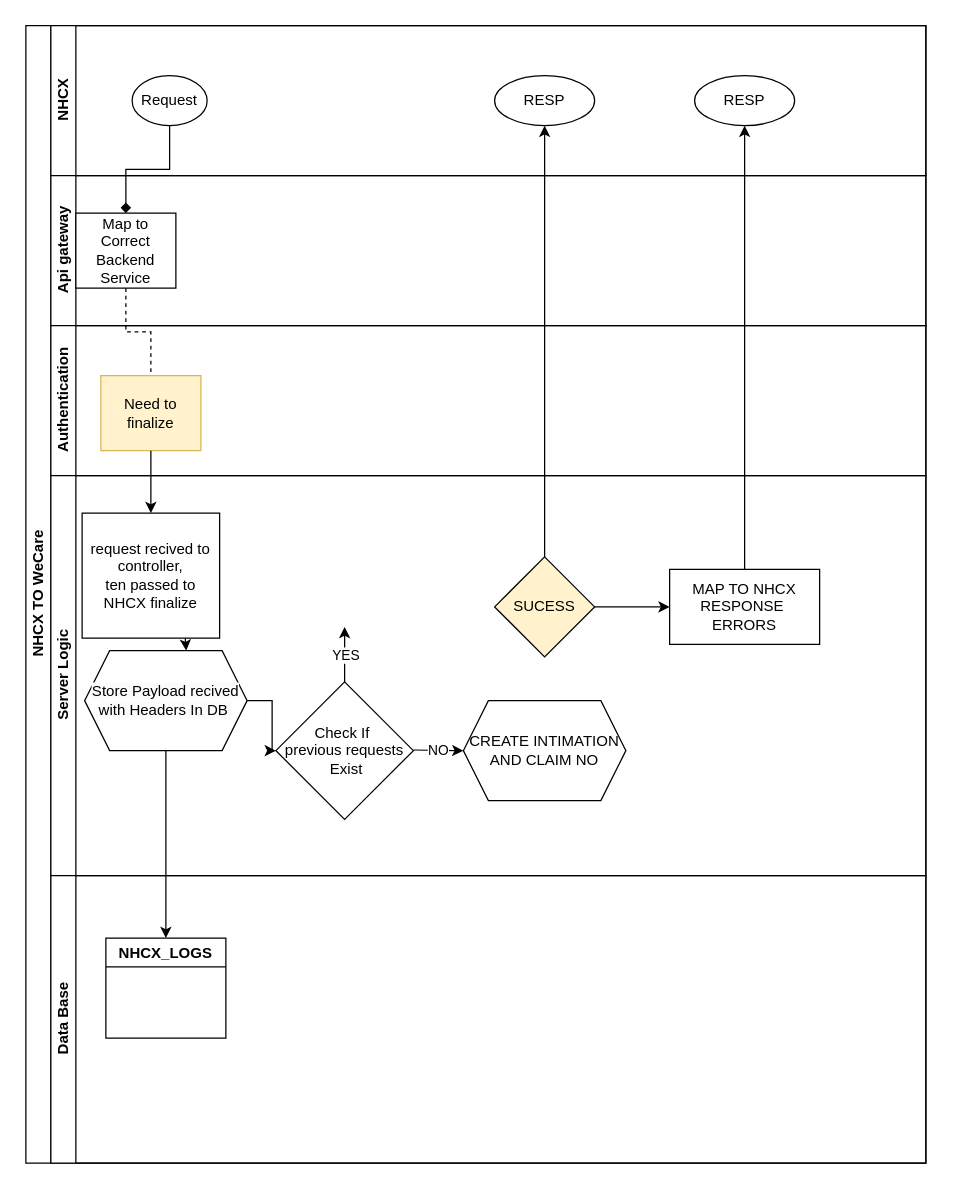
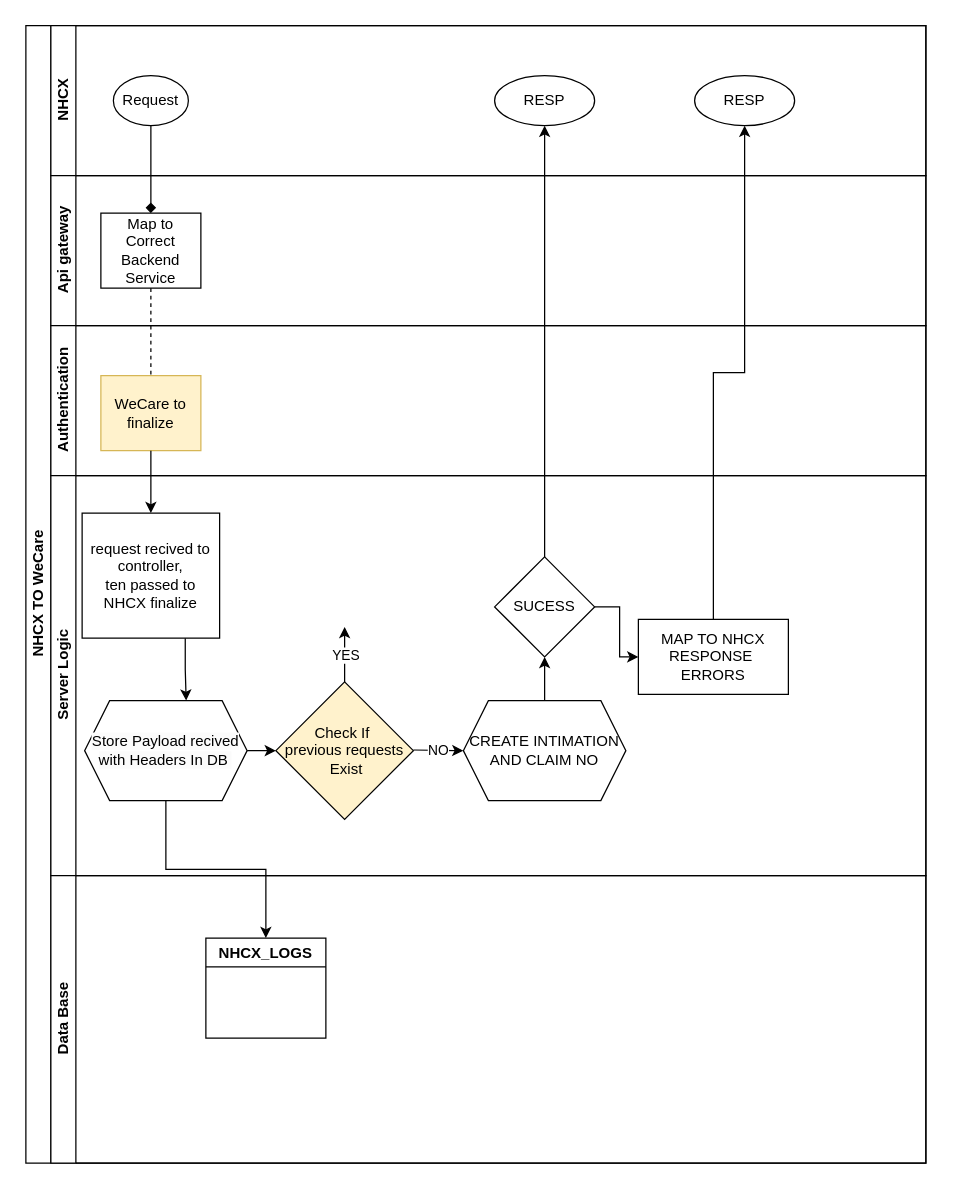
(169, 101) -> (151, 101)
(126, 251) -> (151, 251)
(151, 413) -> (151, 413)
(544, 607) -> (544, 607)
(744, 607) -> (713, 657)
none -> (544, 677)
(166, 701) -> (166, 751)
(344, 751) -> (344, 751)
(166, 988) -> (266, 988)
